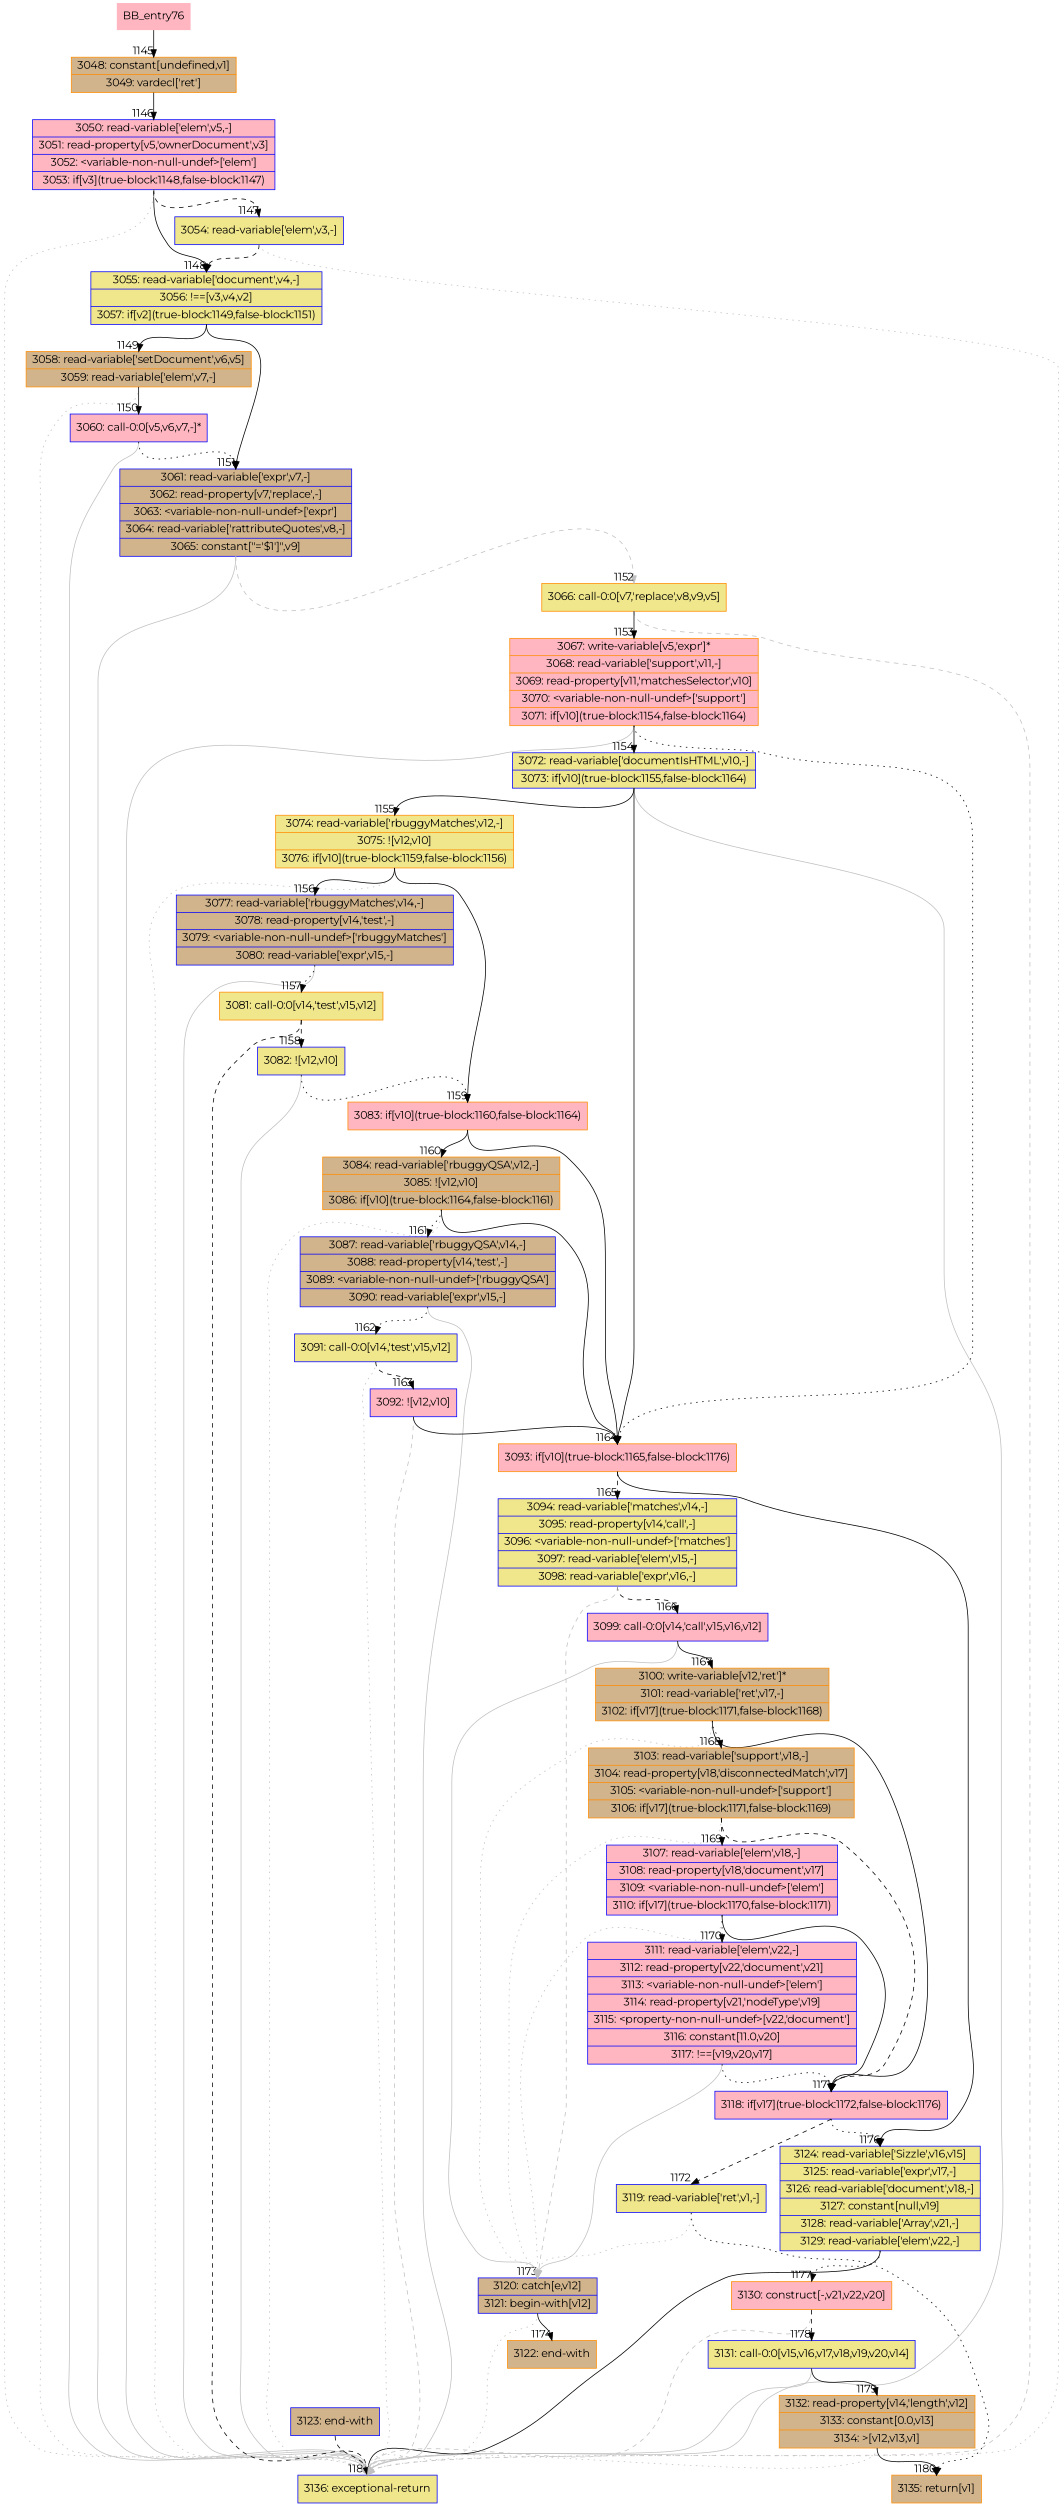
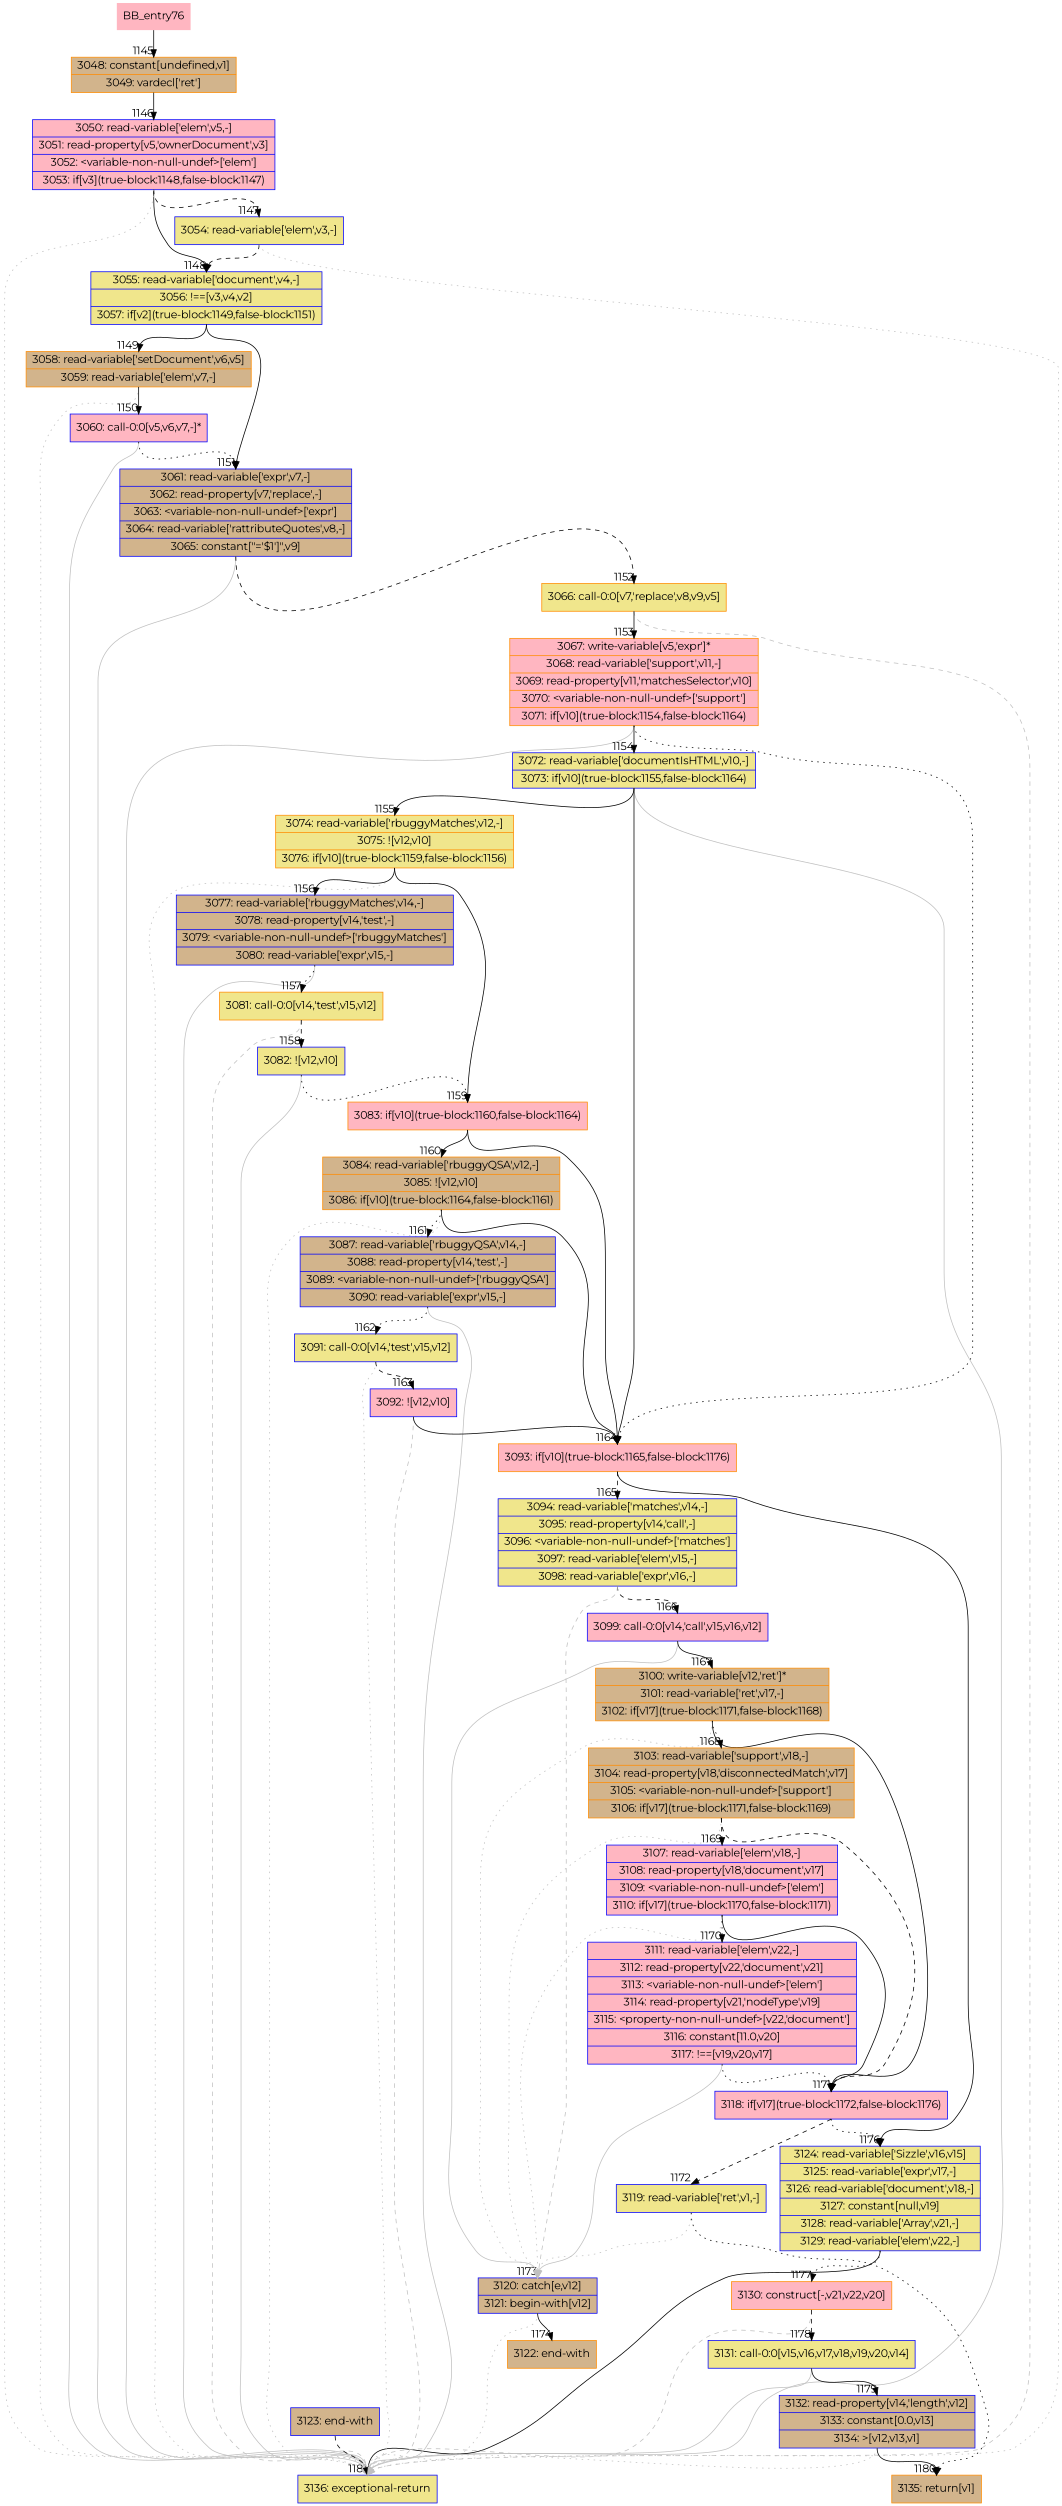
(431, 571) -> (431, 571)
(212, 1784) -> (212, 1784)
(877, 2422) -> (877, 2422)
